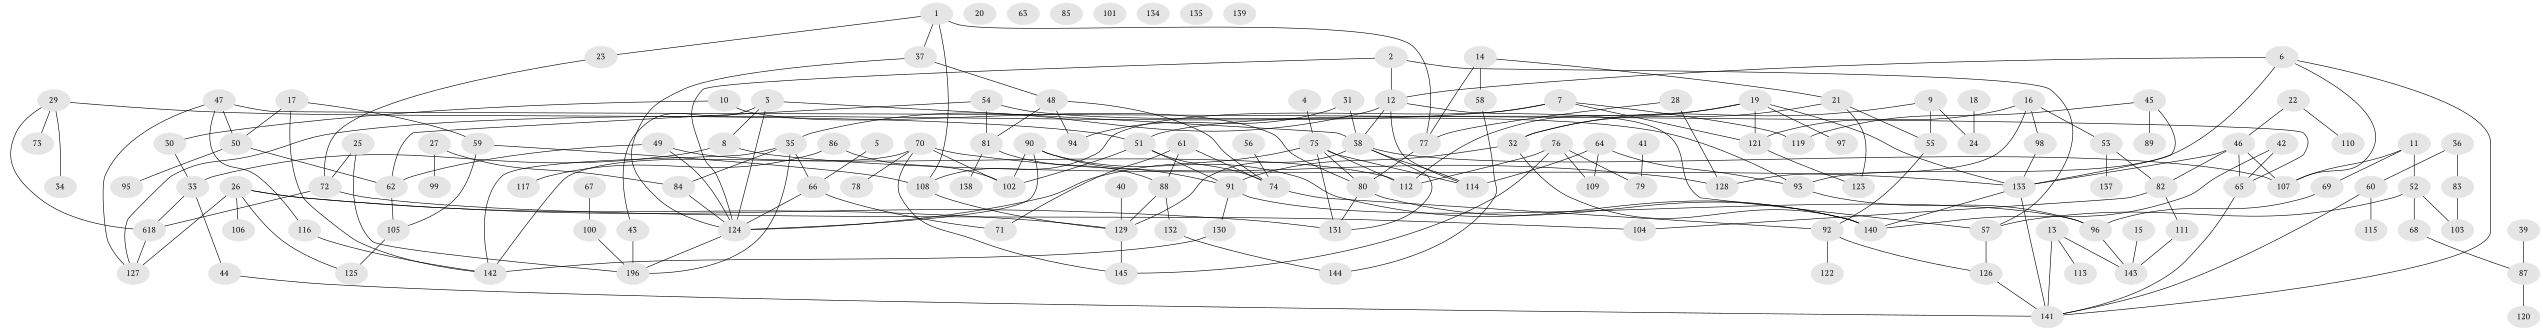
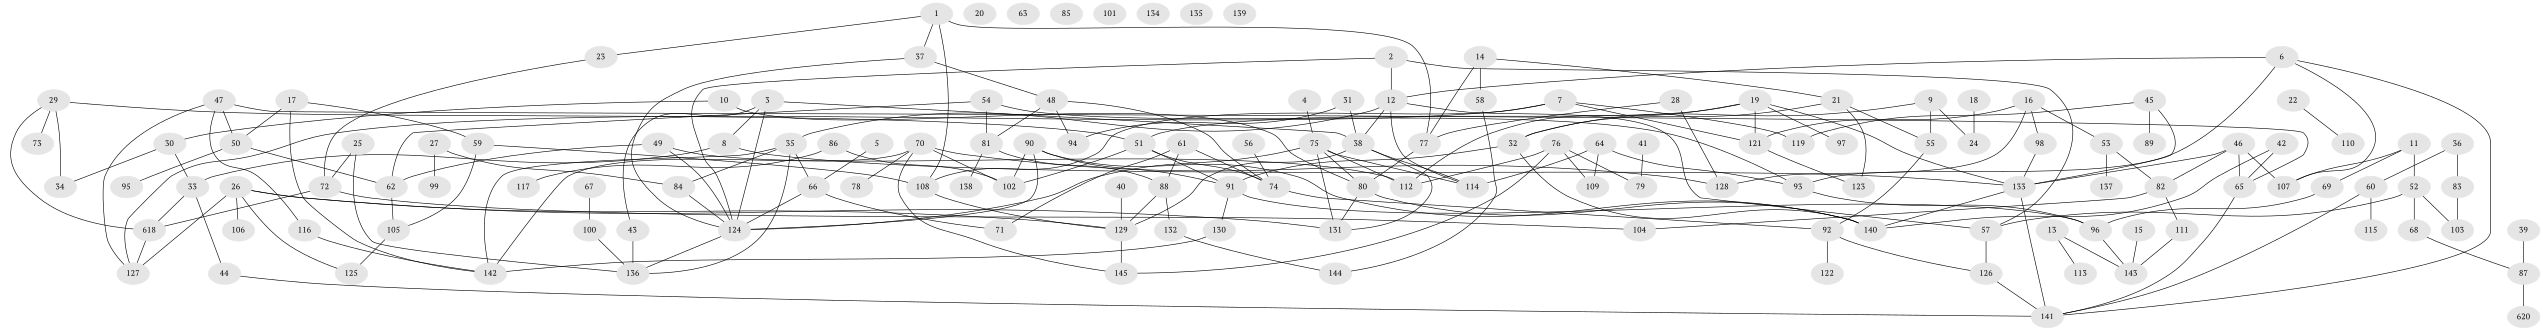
(2266, 122) -> none
(1823, 158) -> none
none -> (115, 165)
(633, 274) -> (633, 274)
(2050, 274) -> none
(2524, 317) -> (2524, 317)
